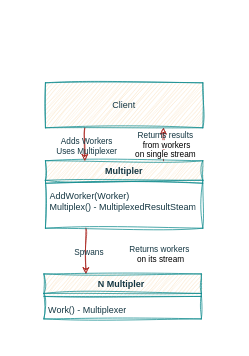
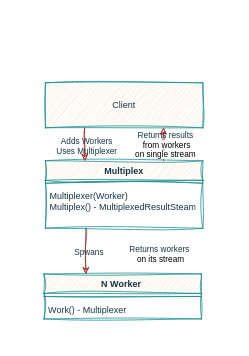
(124, 172) -> (124, 172)
(125, 208) -> (125, 208)
(123, 285) -> (123, 285)
